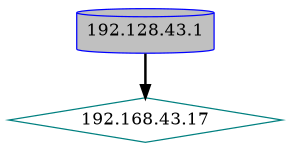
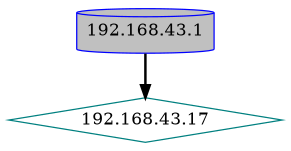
(145, 31) -> (145, 31)
